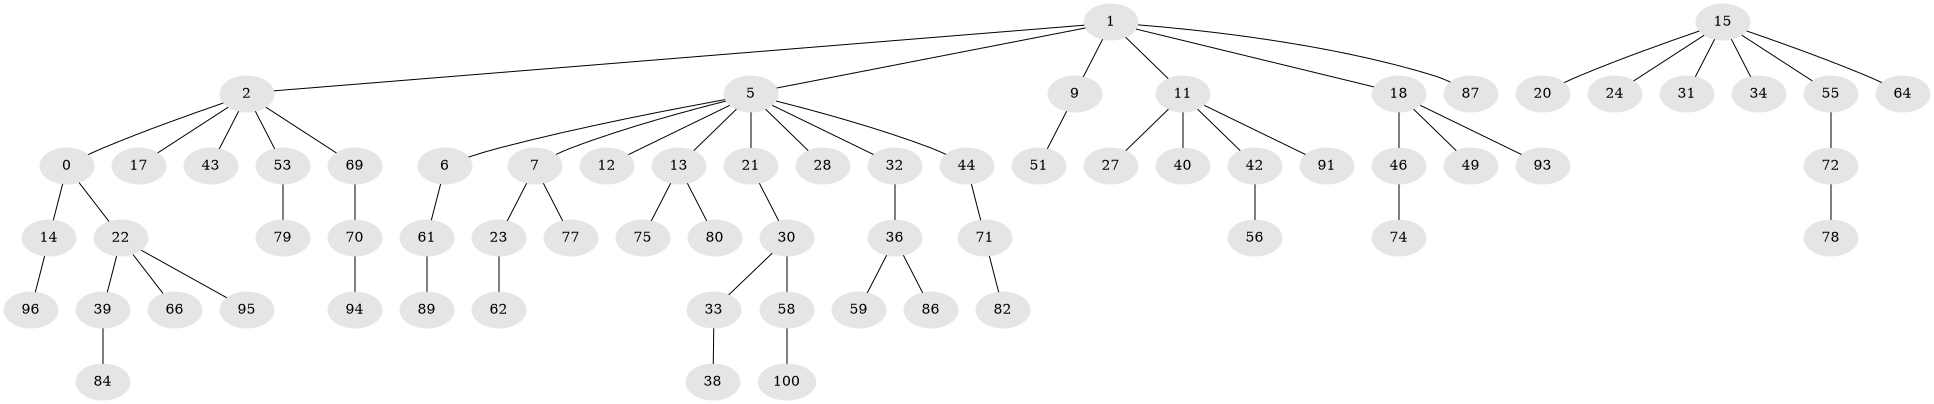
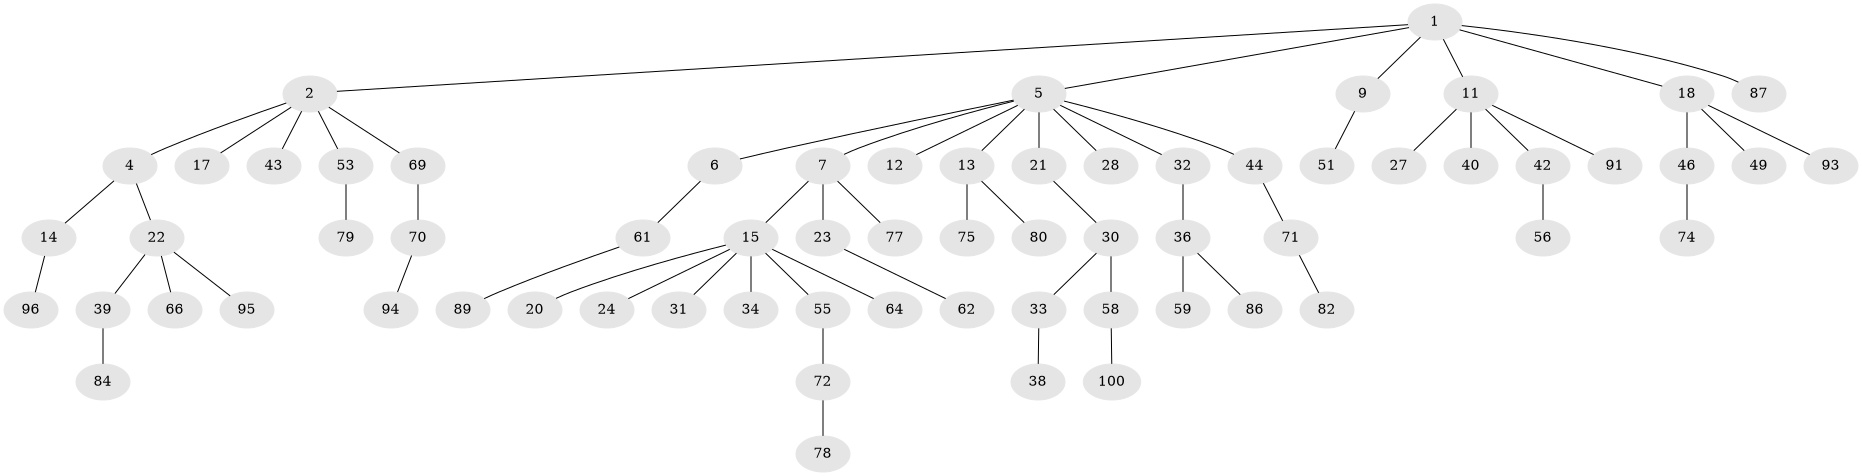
(67, 166) -> (130, 166)
none -> (787, 202)
